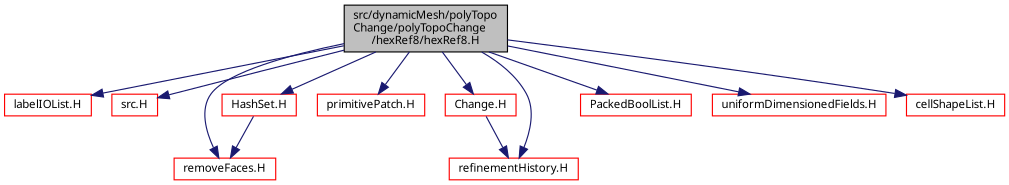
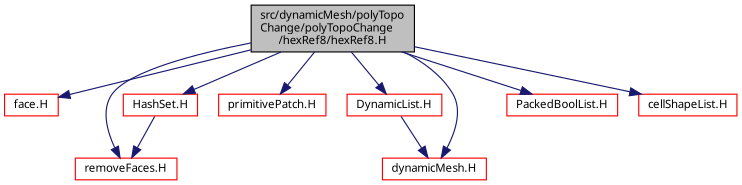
(48, 105) -> none
(135, 105) -> (31, 105)
(481, 105) -> (394, 105)
(799, 105) -> none
(514, 169) -> (434, 169)
